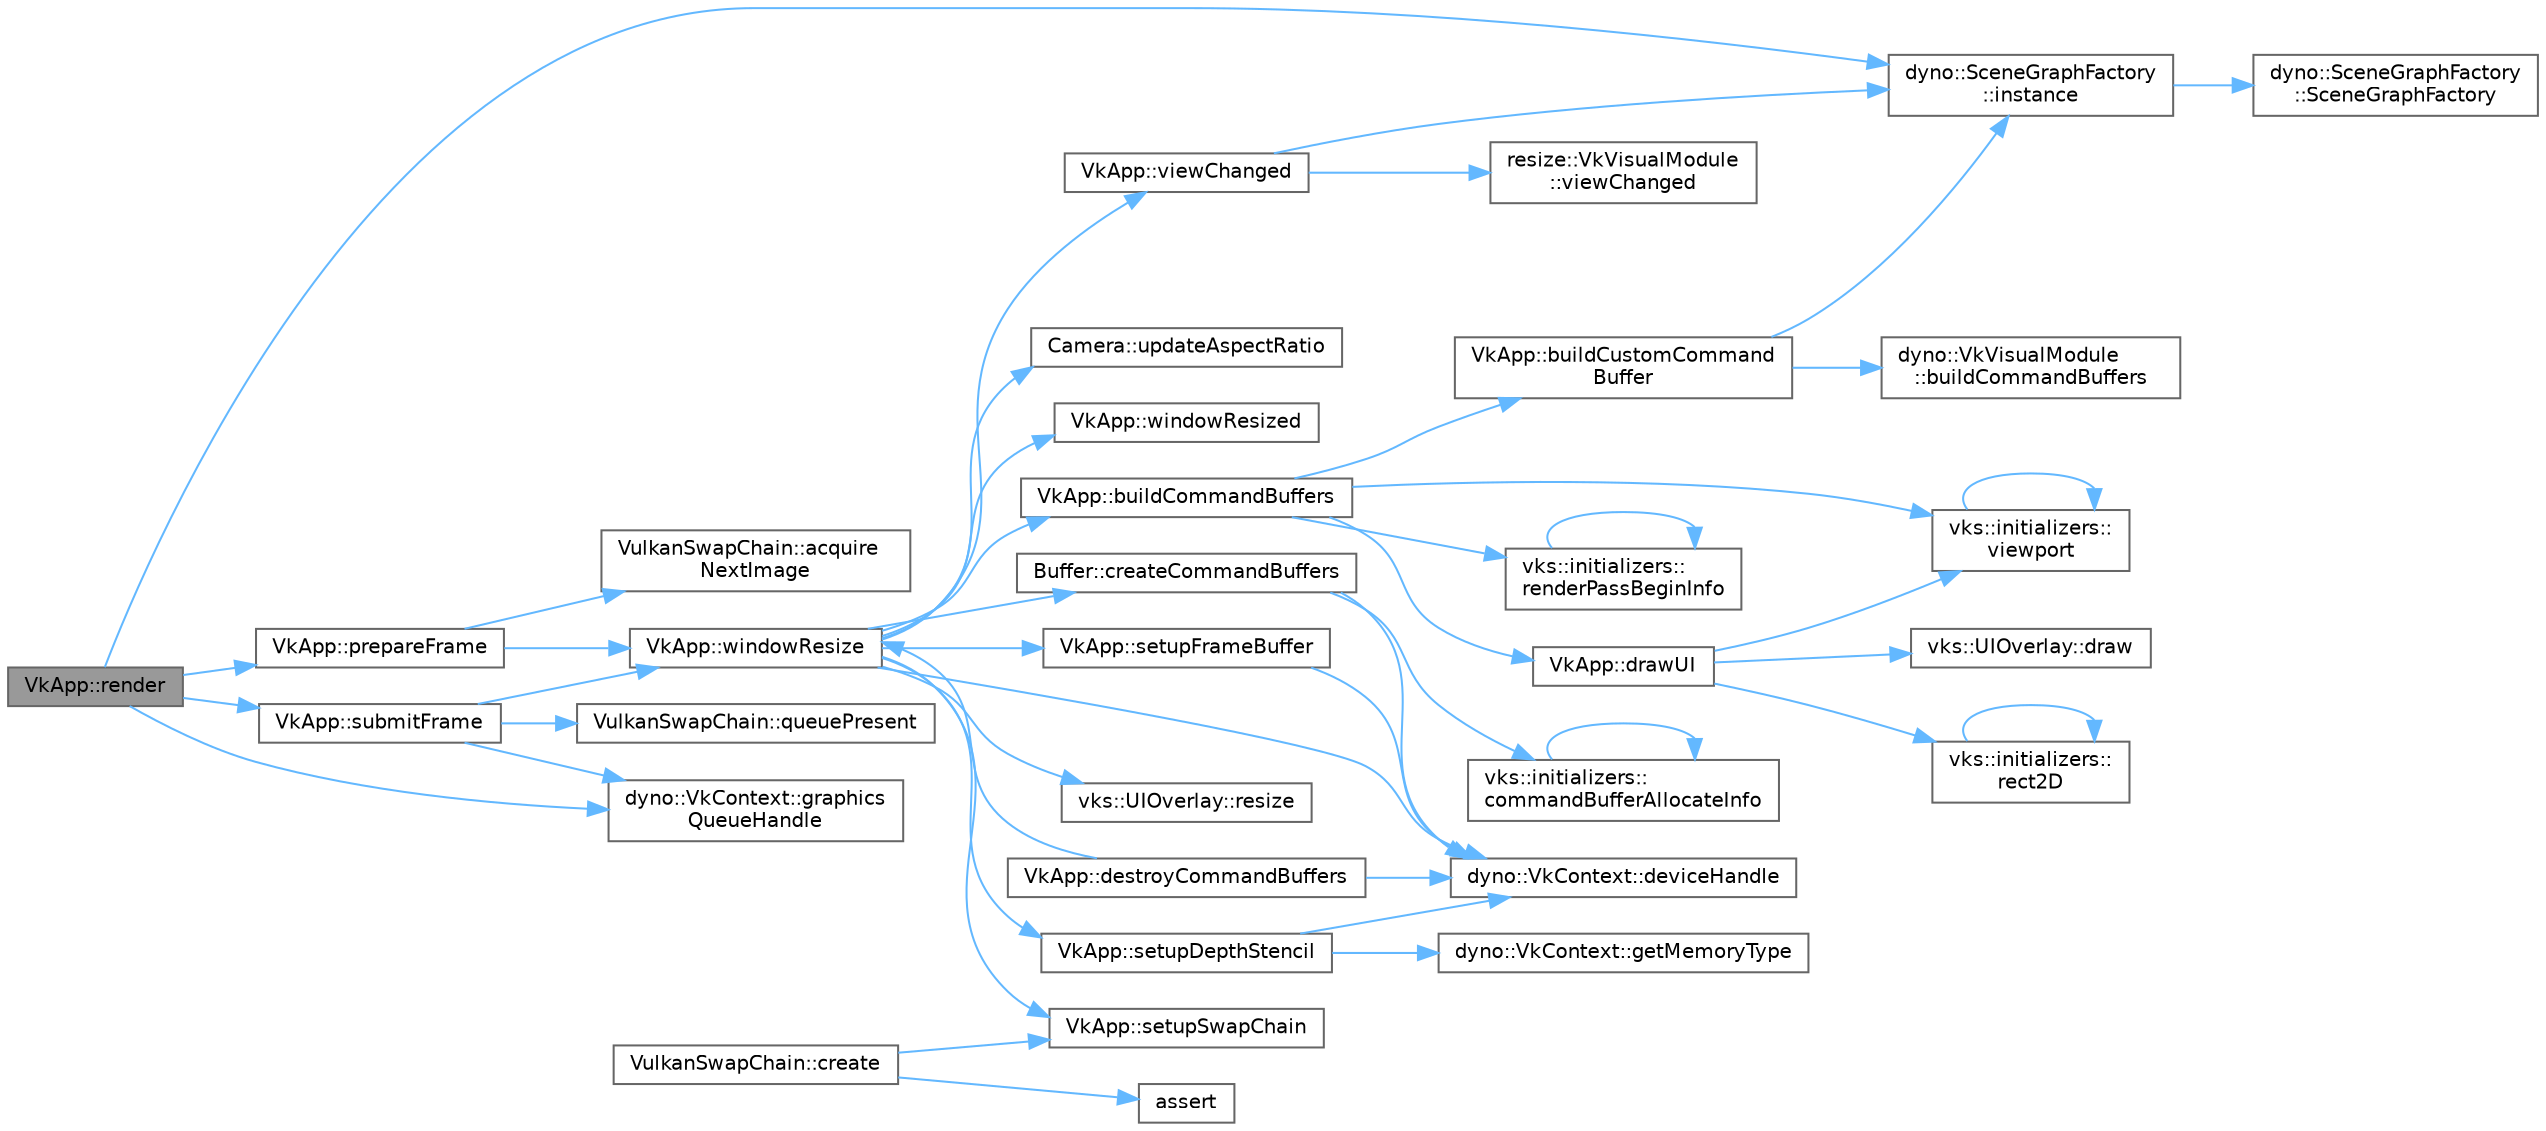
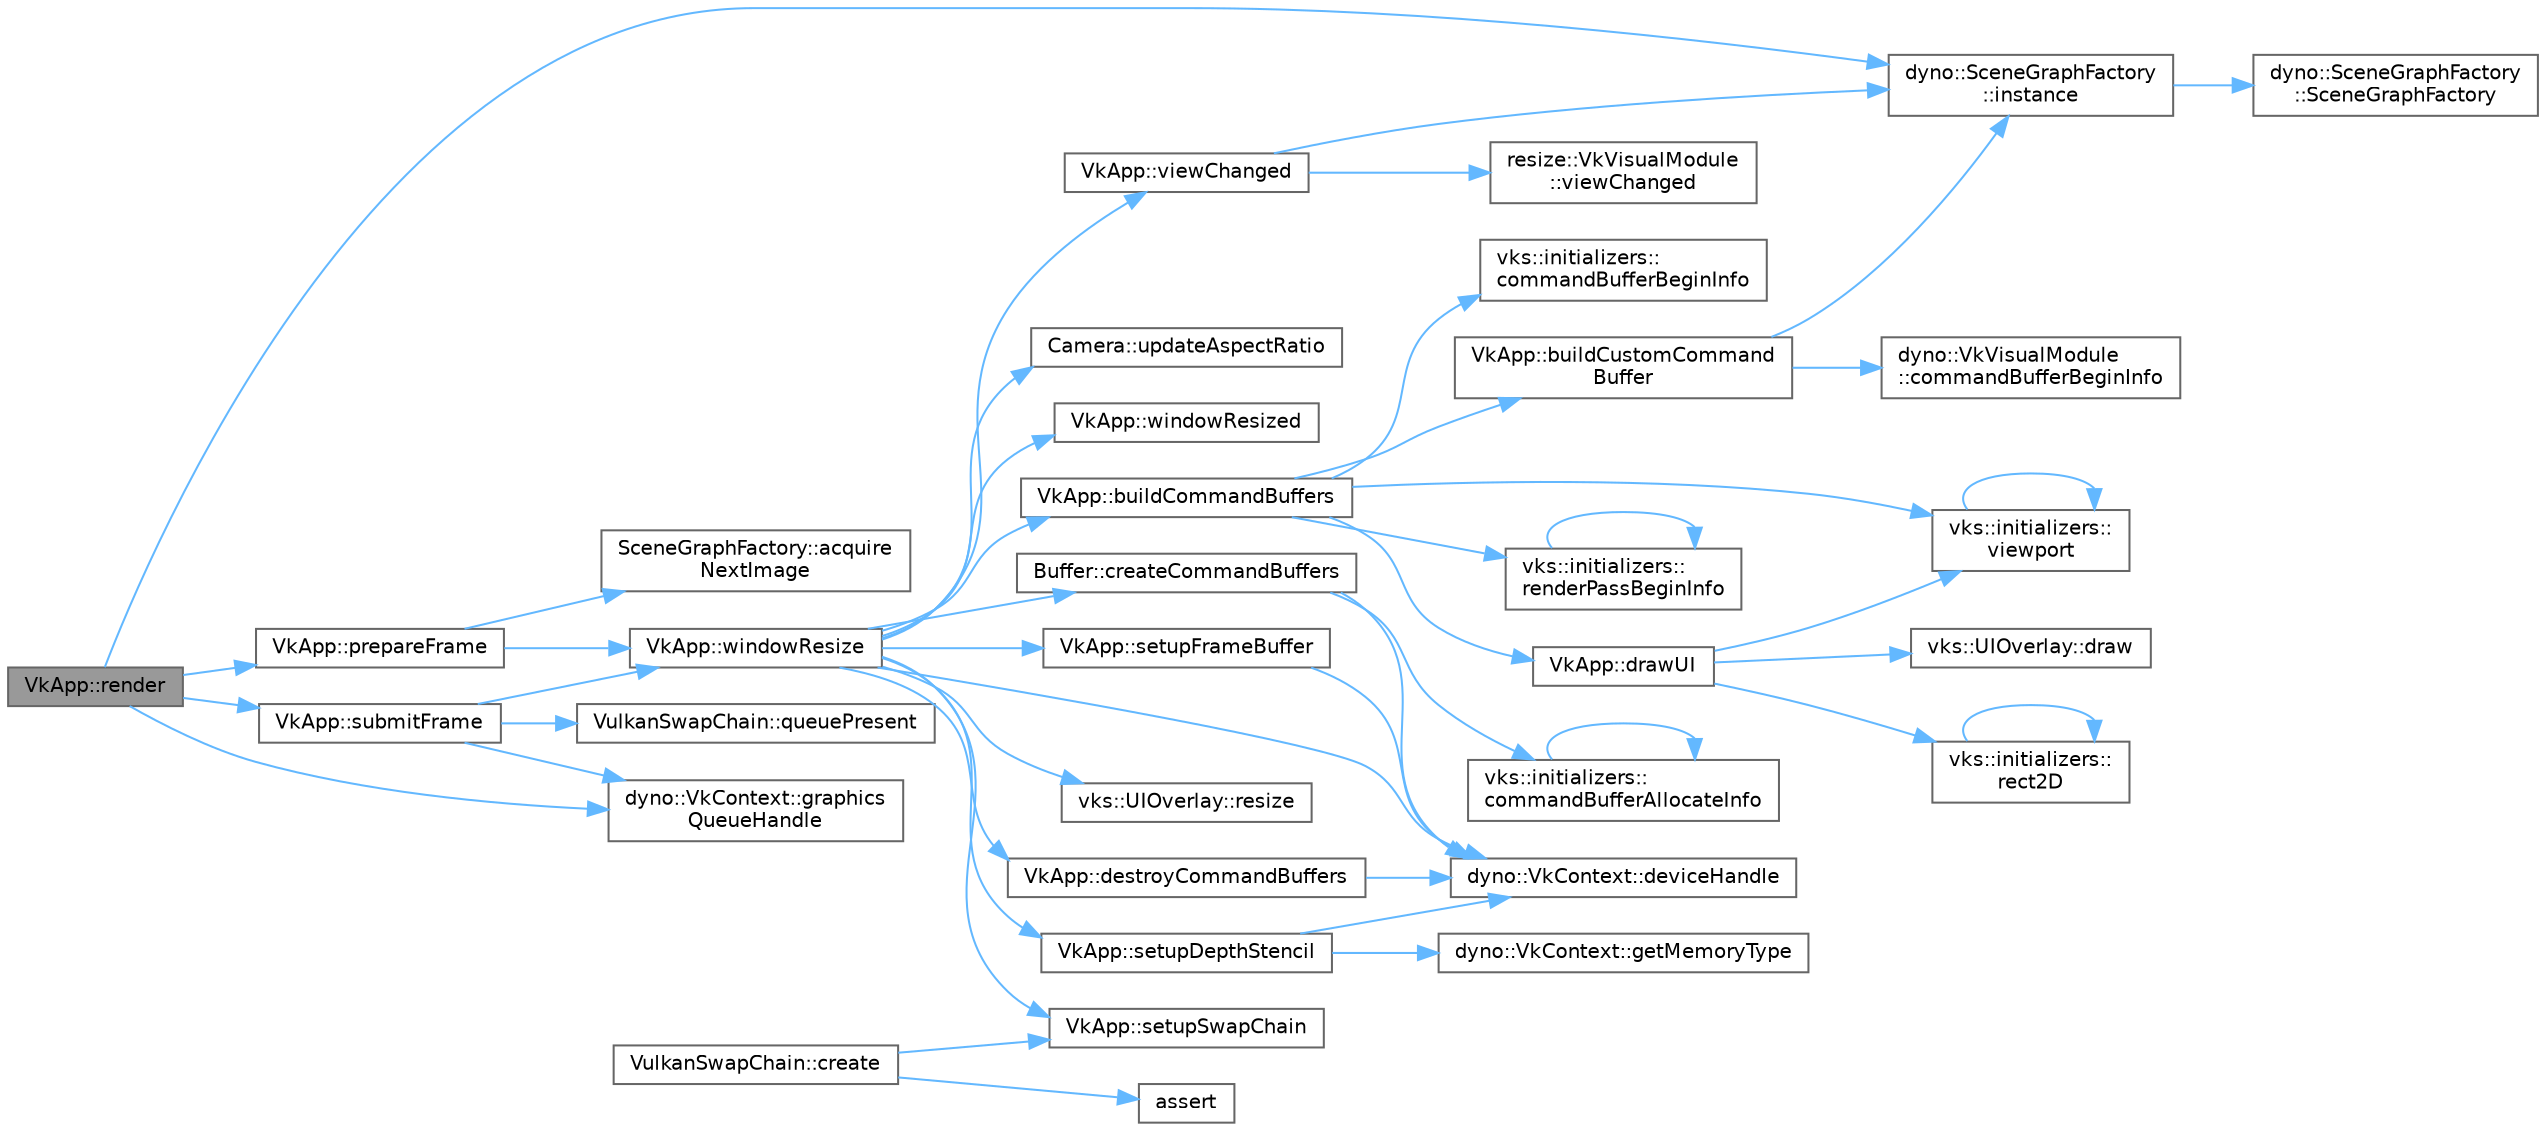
none -> (1624, 270)
(2031, 368) -> (2031, 368)
(756, 561) -> (756, 561)
(989, 803) -> (930, 702)
